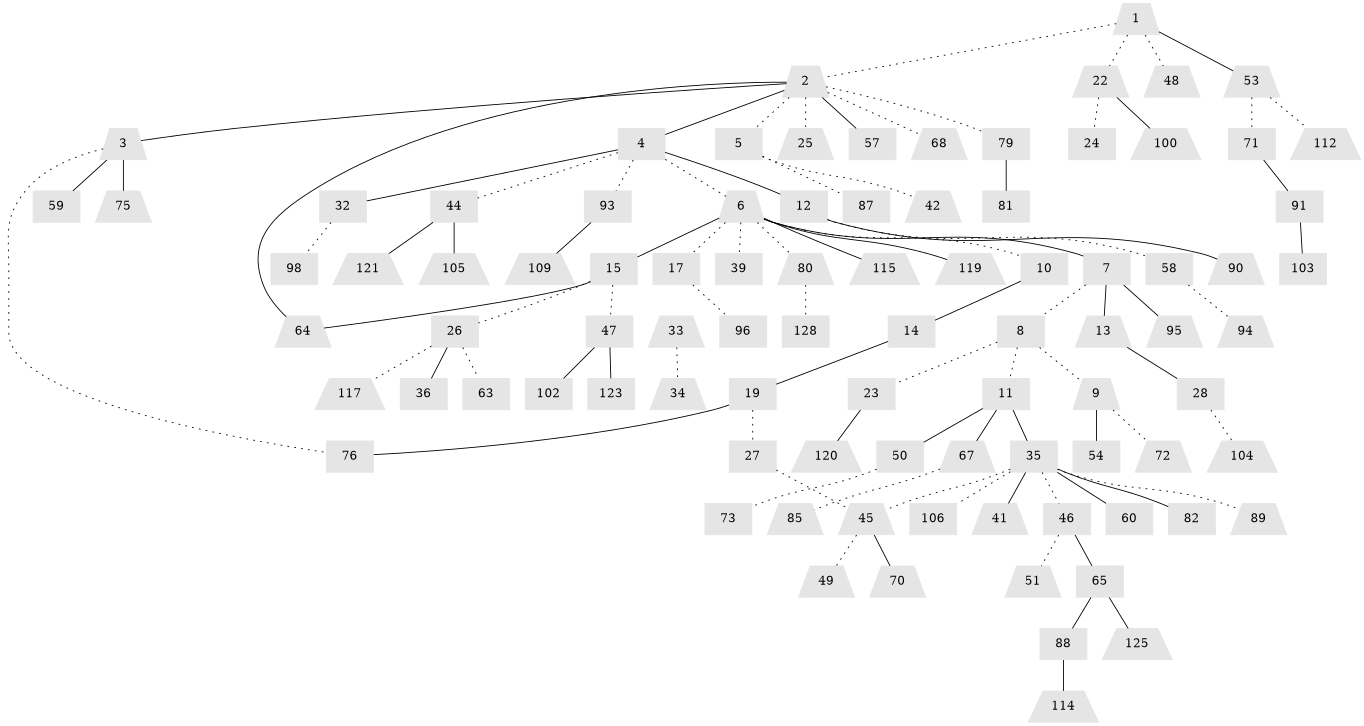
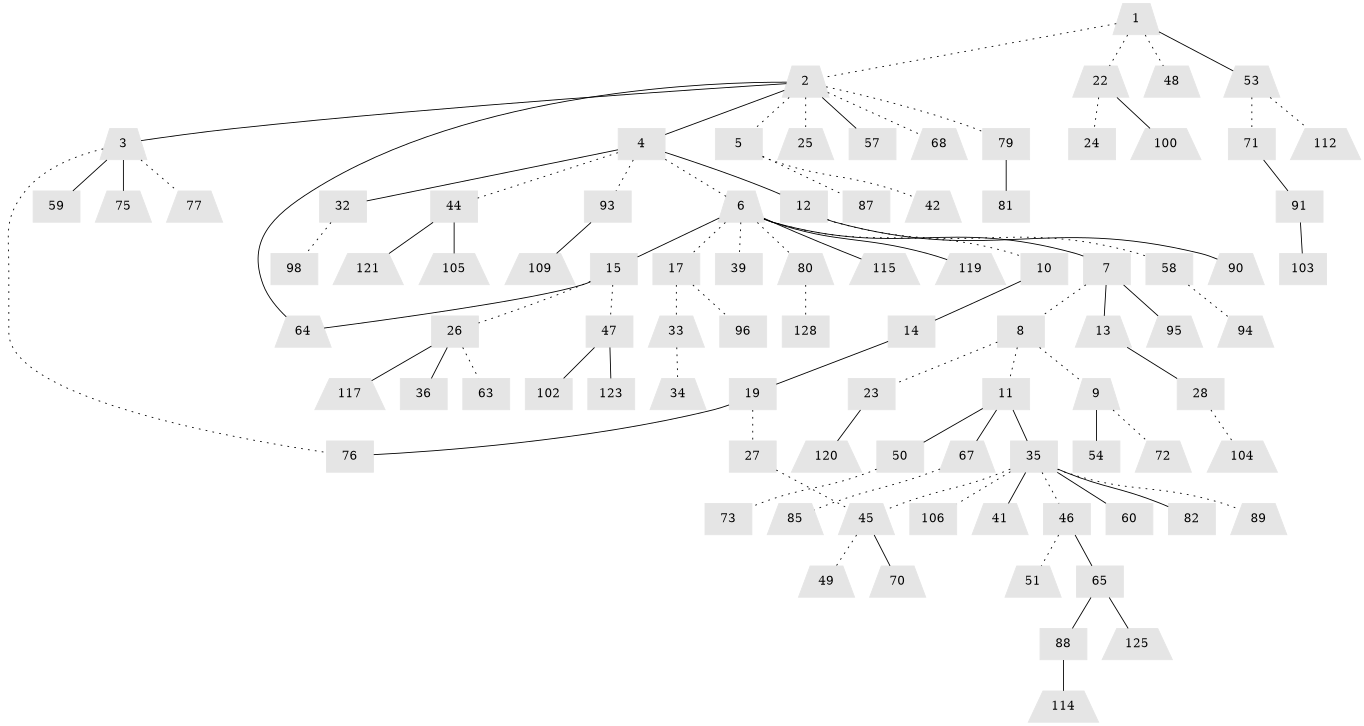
none -> (195, 207)
none -> (676, 300)
(402, 363) -> (402, 363)
